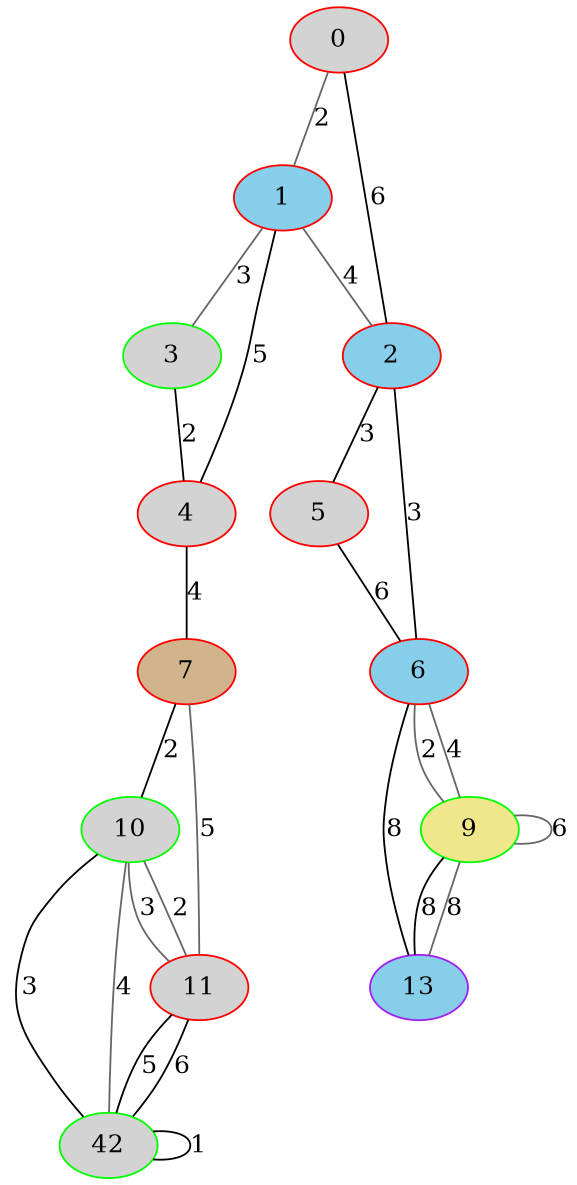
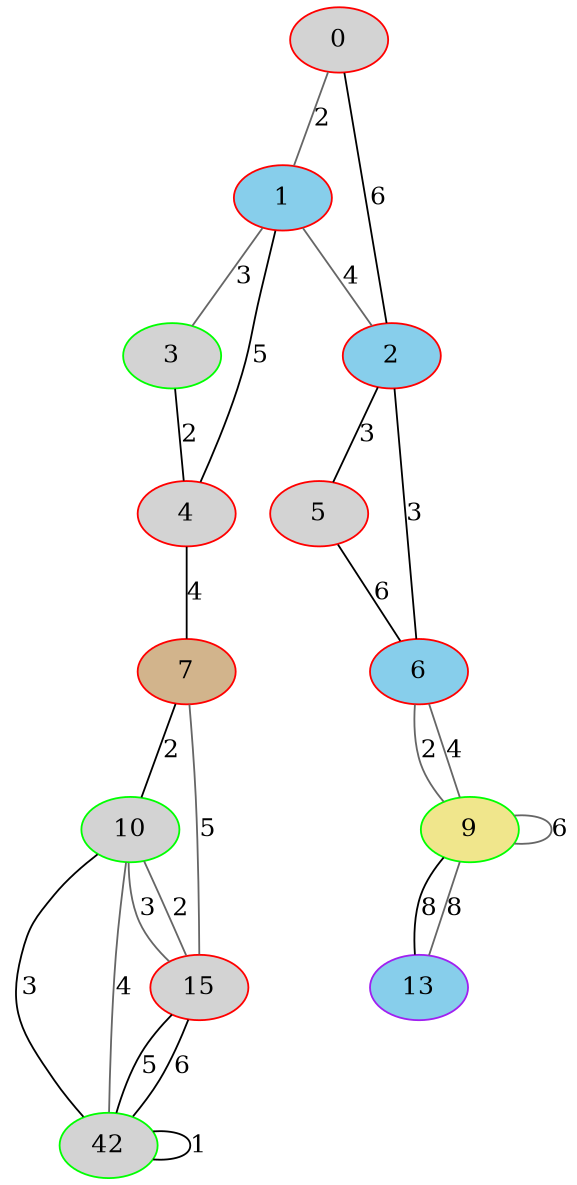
(384, 830) -> none
(199, 988) -> (199, 988)
